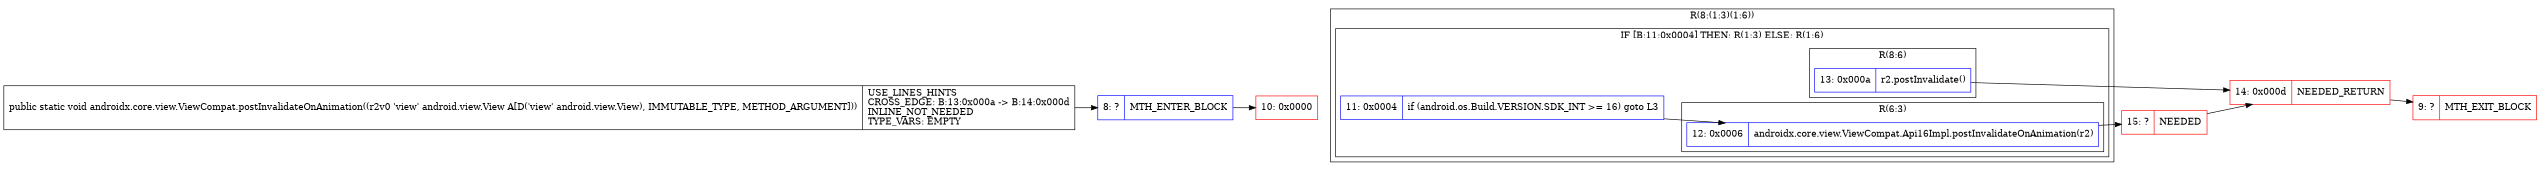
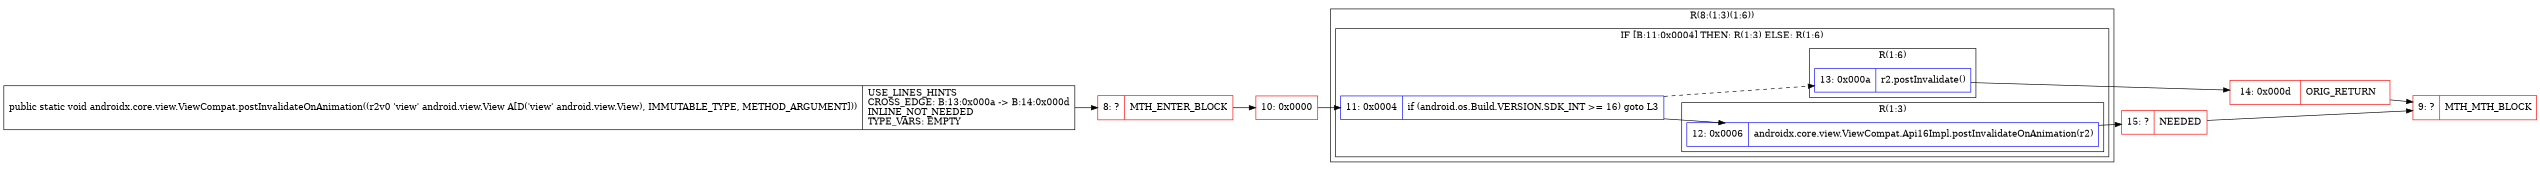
(1893, 56) -> (1893, 56)
none -> (1736, 91)
(2341, 92) -> (2341, 92)
(2488, 107) -> (2488, 107)
(1165, 108) -> (1165, 108)
none -> (1326, 108)
(1893, 110) -> (1893, 110)
(2227, 110) -> (2307, 116)
